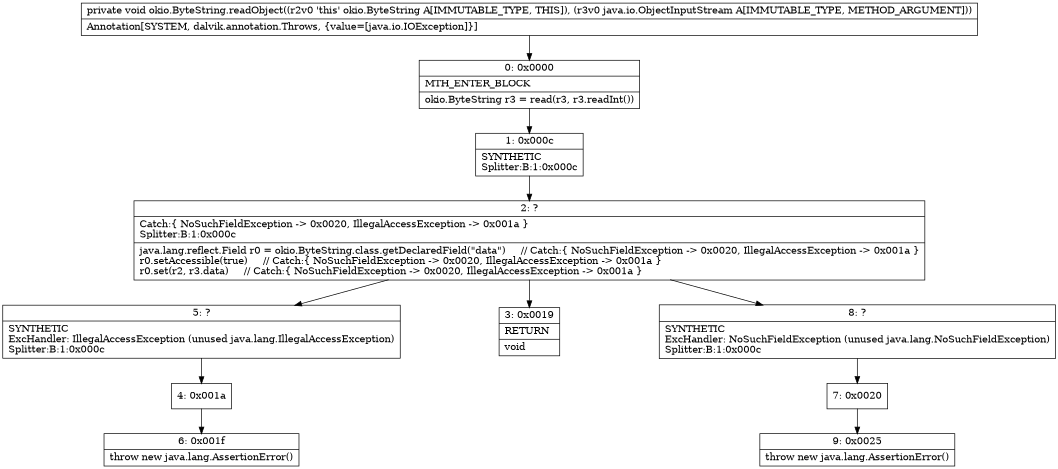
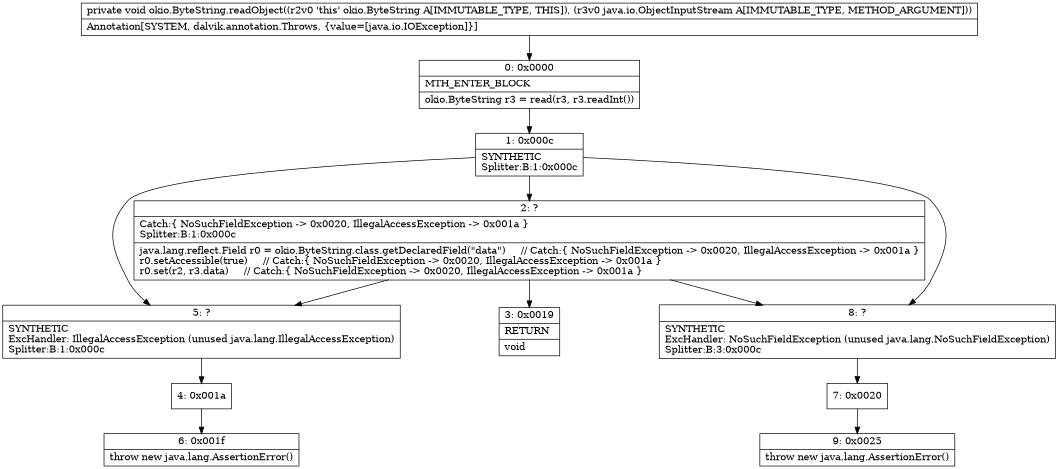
none -> (243, 175)
none -> (815, 175)
(713, 350) -> (713, 350)
